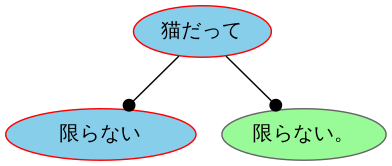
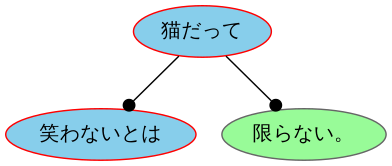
(101, 134) -> (101, 134)
